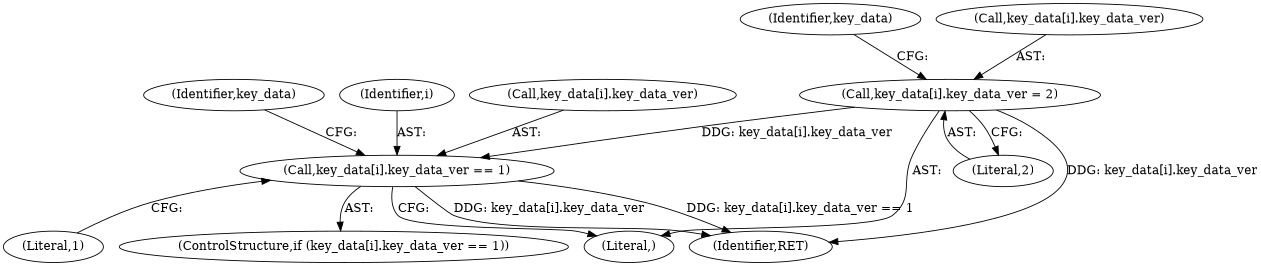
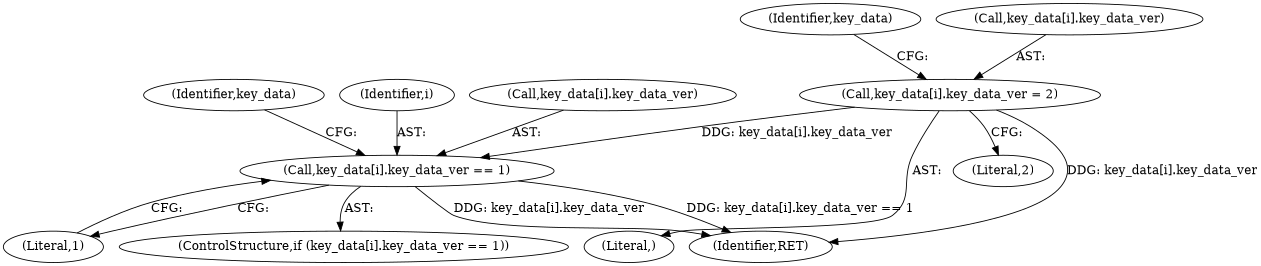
(950, 144) -> none
(477, 227) -> (214, 209)
